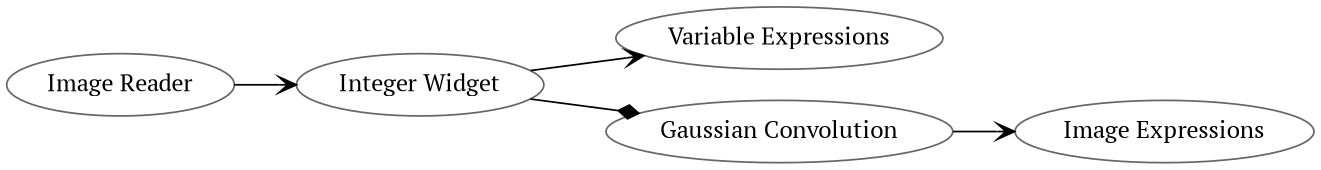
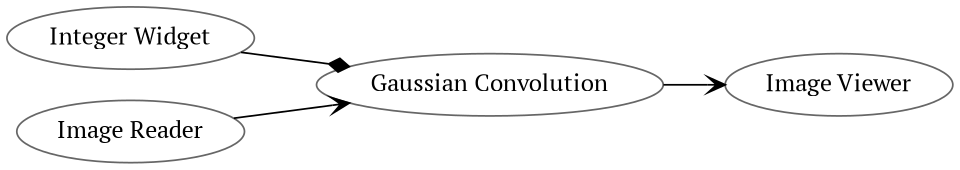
(779, 38) -> none
(257, 85) -> (283, 112)
(1164, 132) -> (839, 85)
